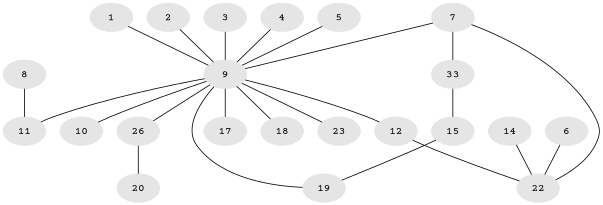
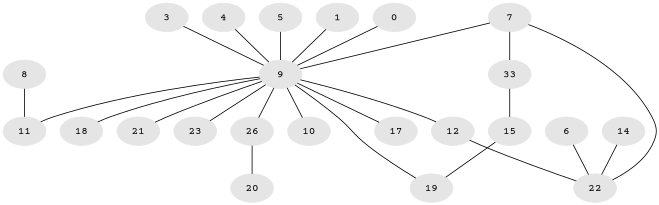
(168, 17) -> (394, 17)
none -> (138, 131)
